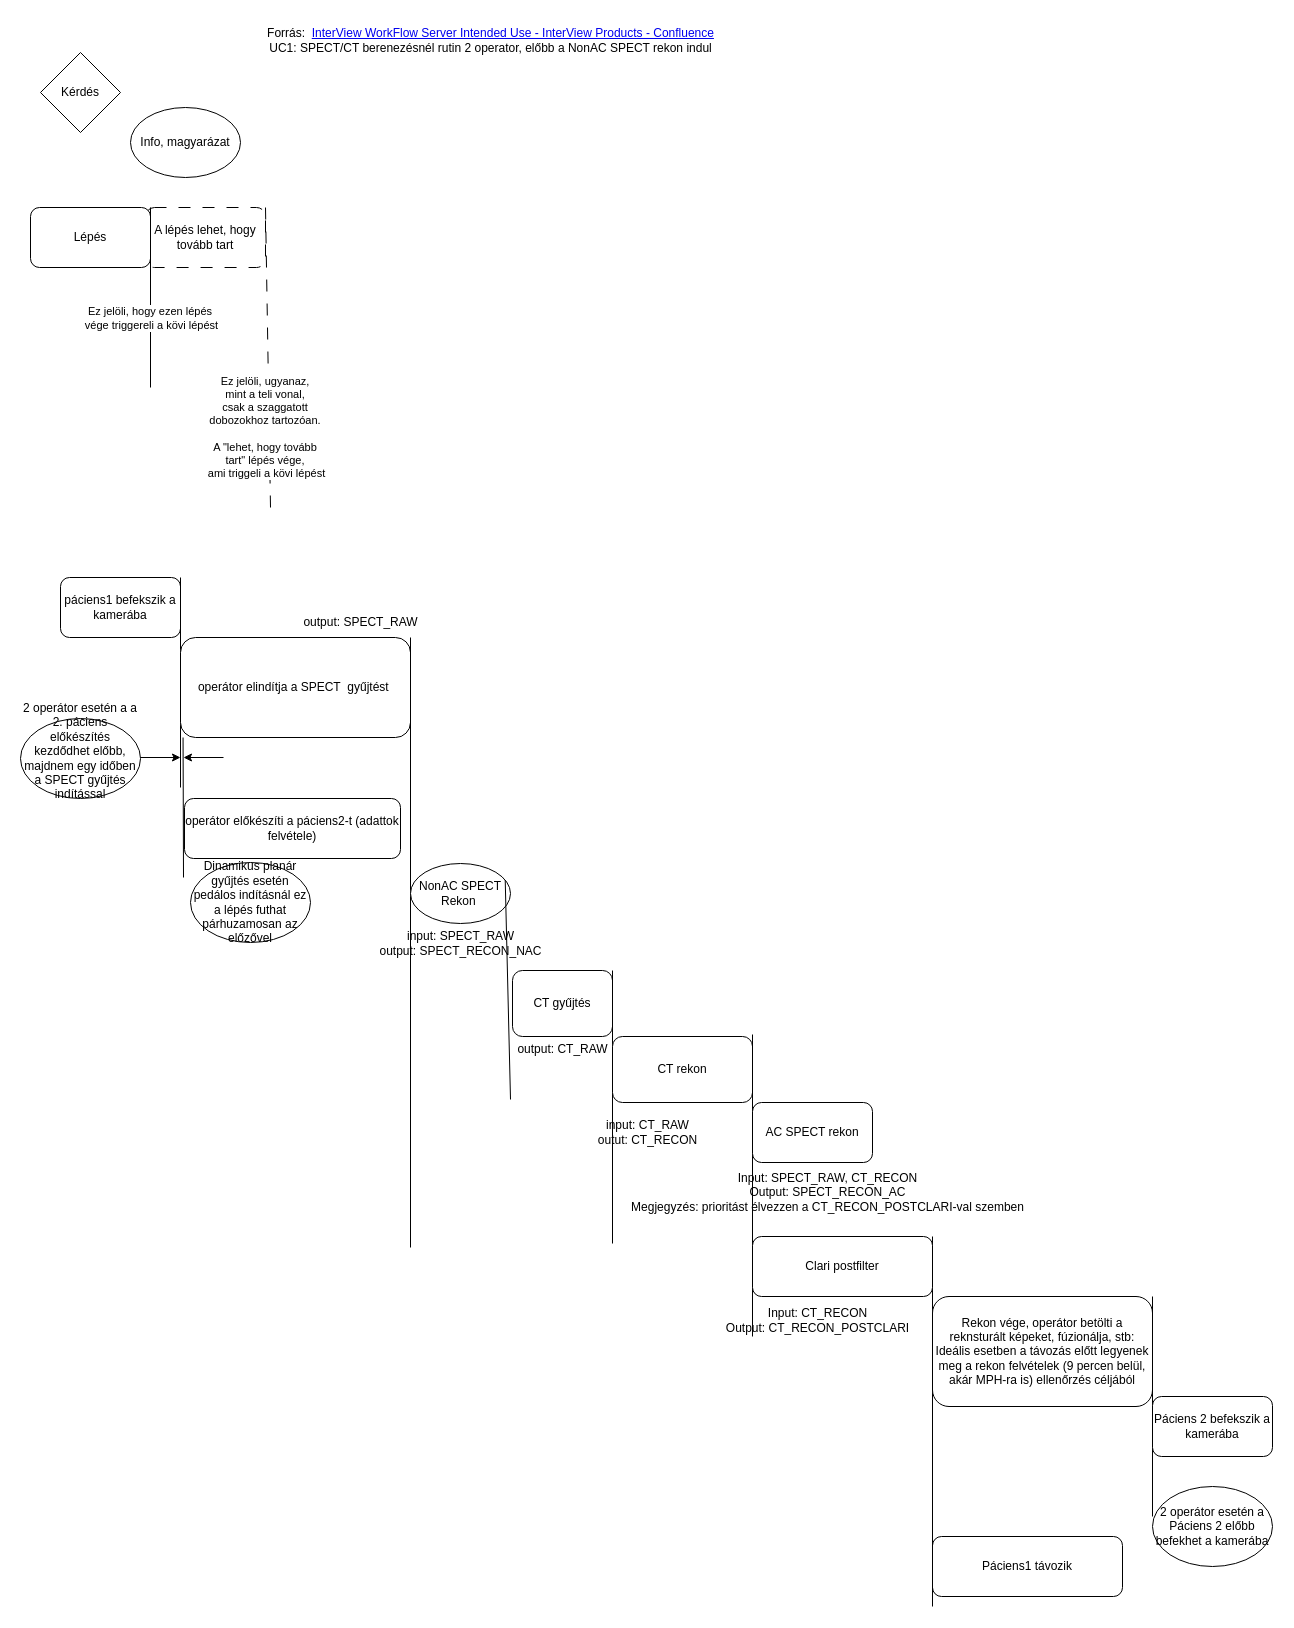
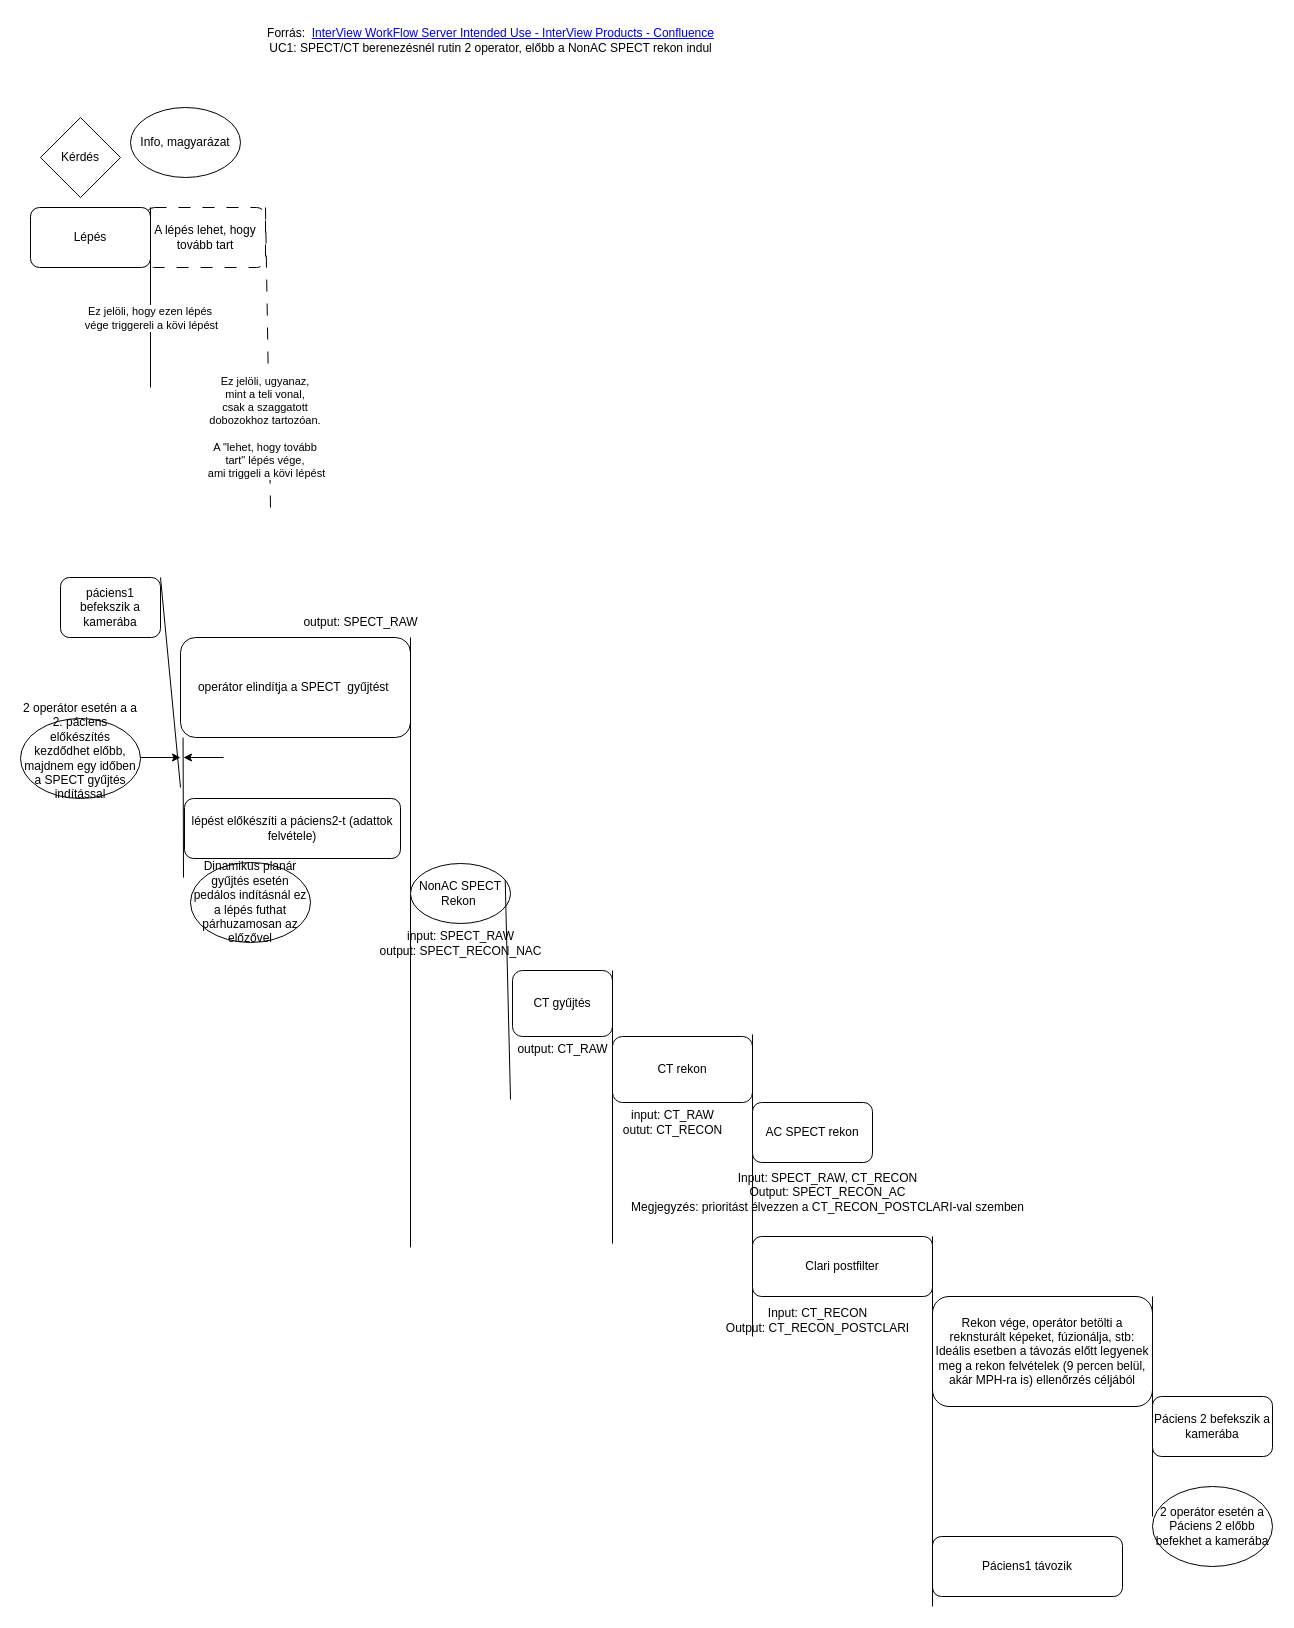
(81, 93) -> (81, 158)
(121, 608) -> (111, 608)
(293, 829) -> (293, 829)
(648, 1133) -> (673, 1123)
